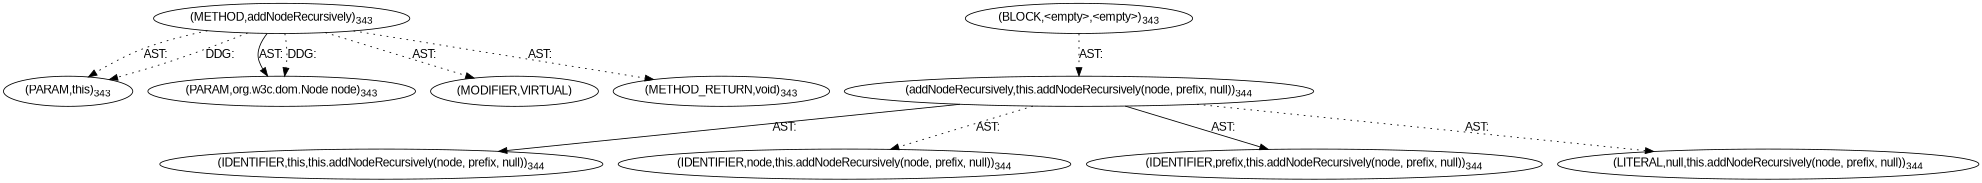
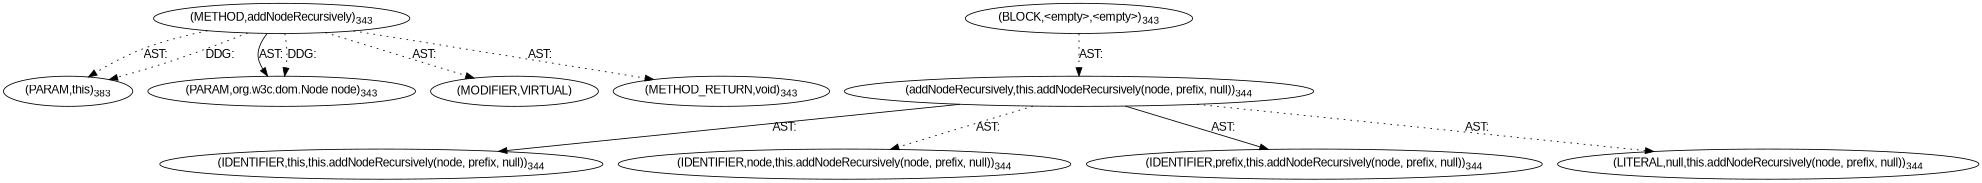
(102, 90) -> (102, 90)
